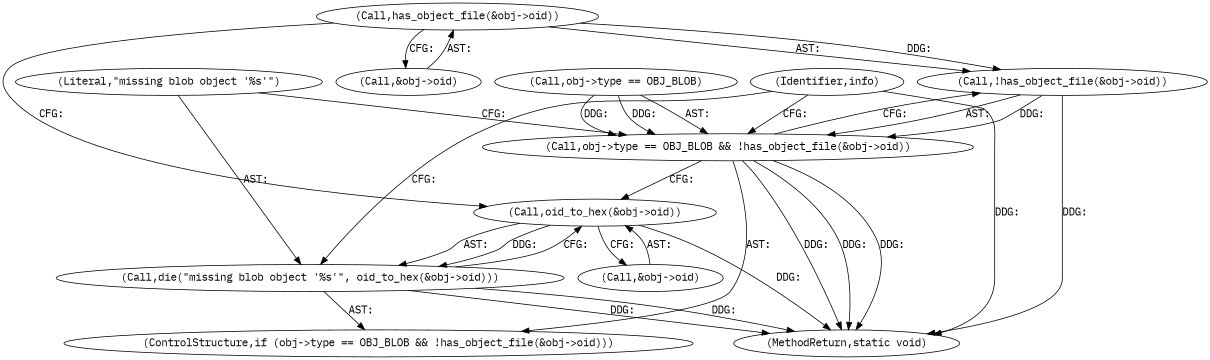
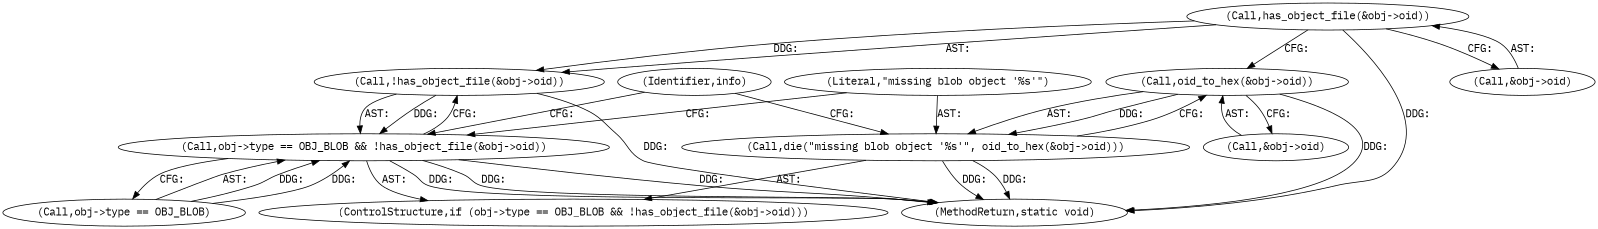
(665, 178) -> (179, 167)
(995, 182) -> (1345, 184)
